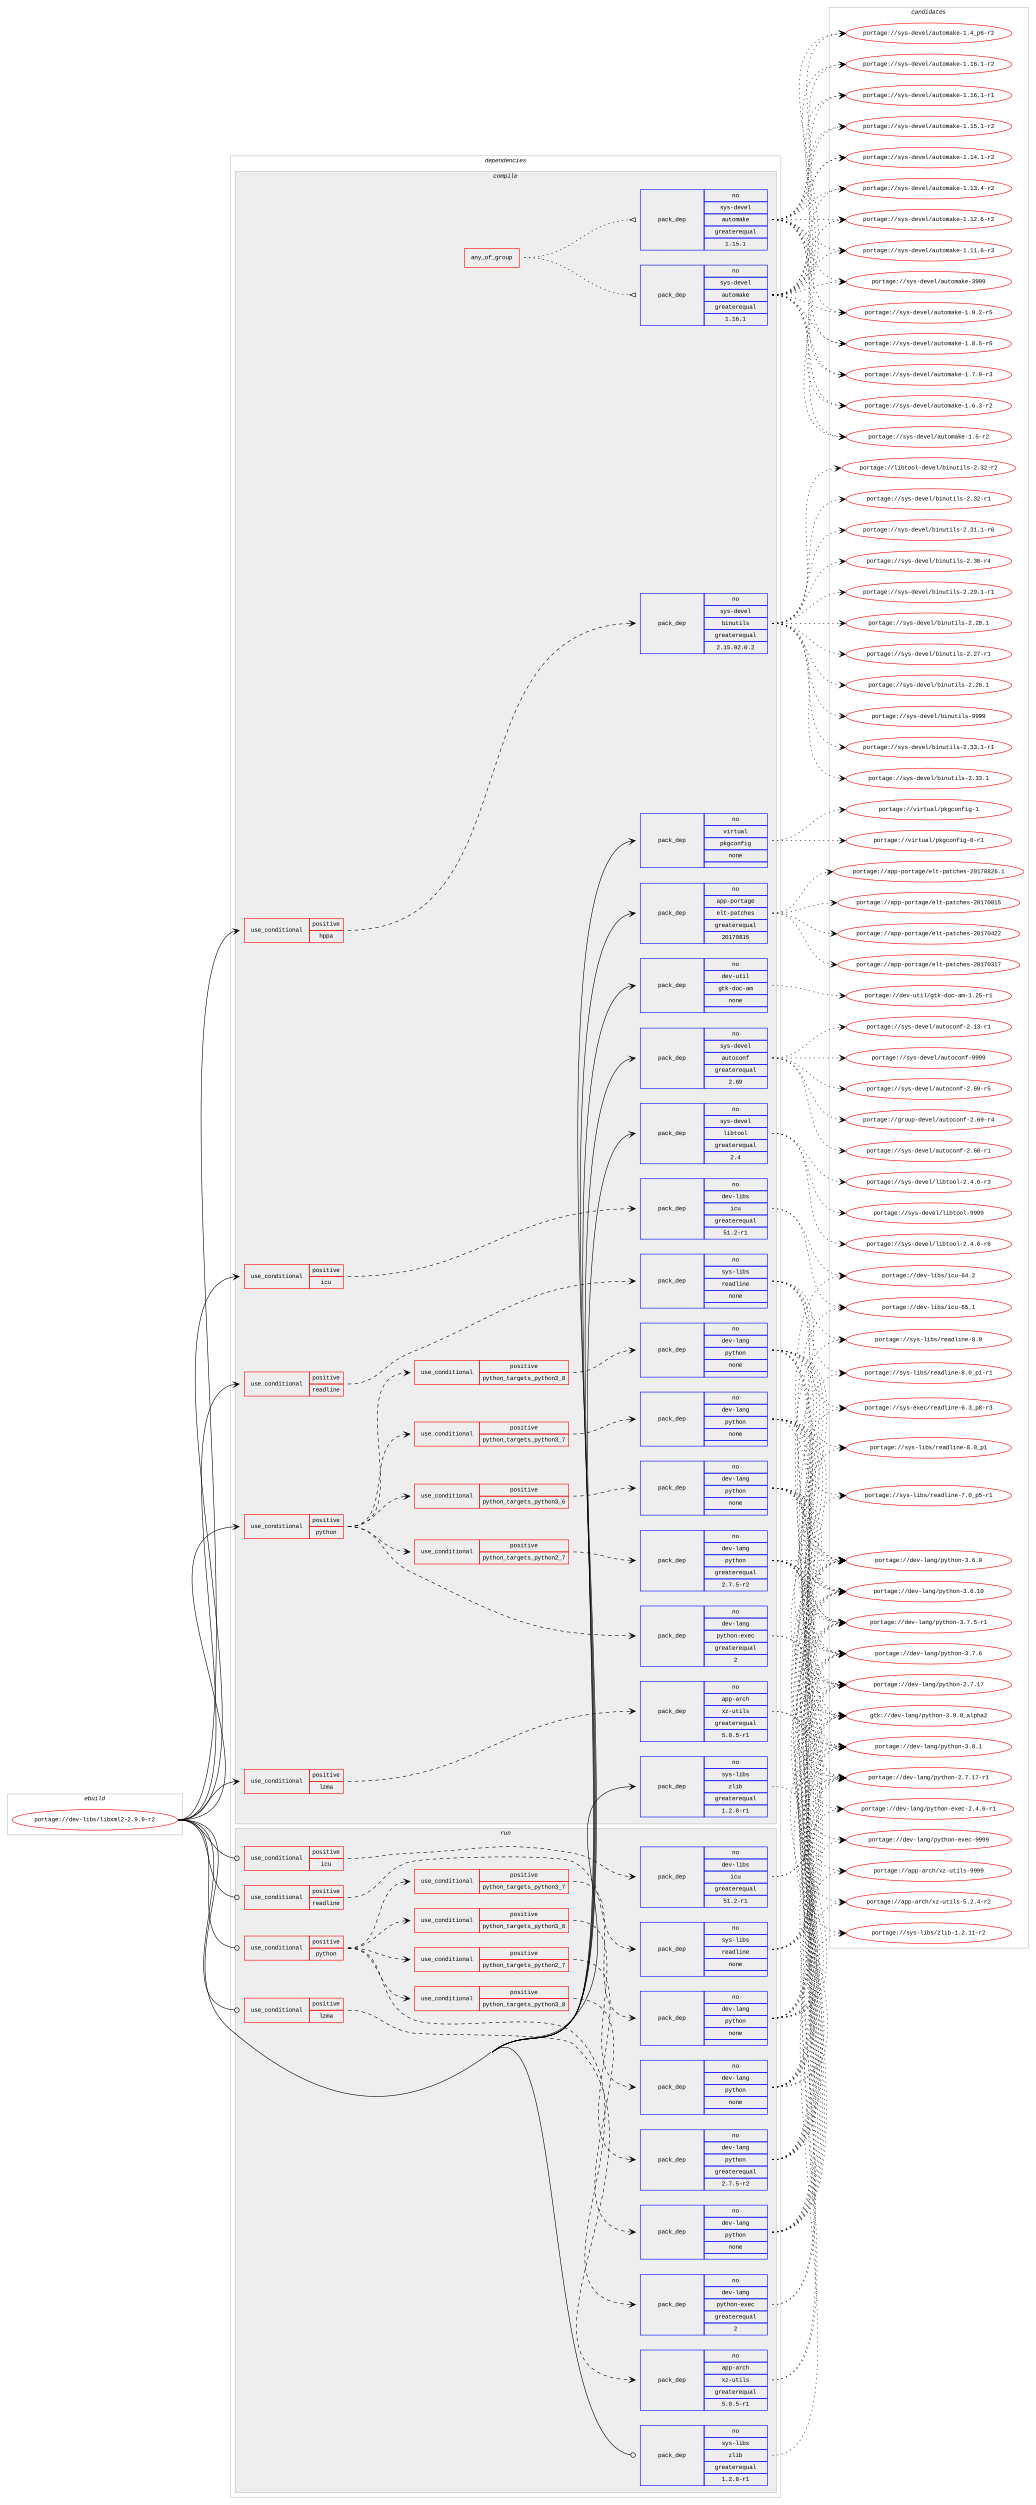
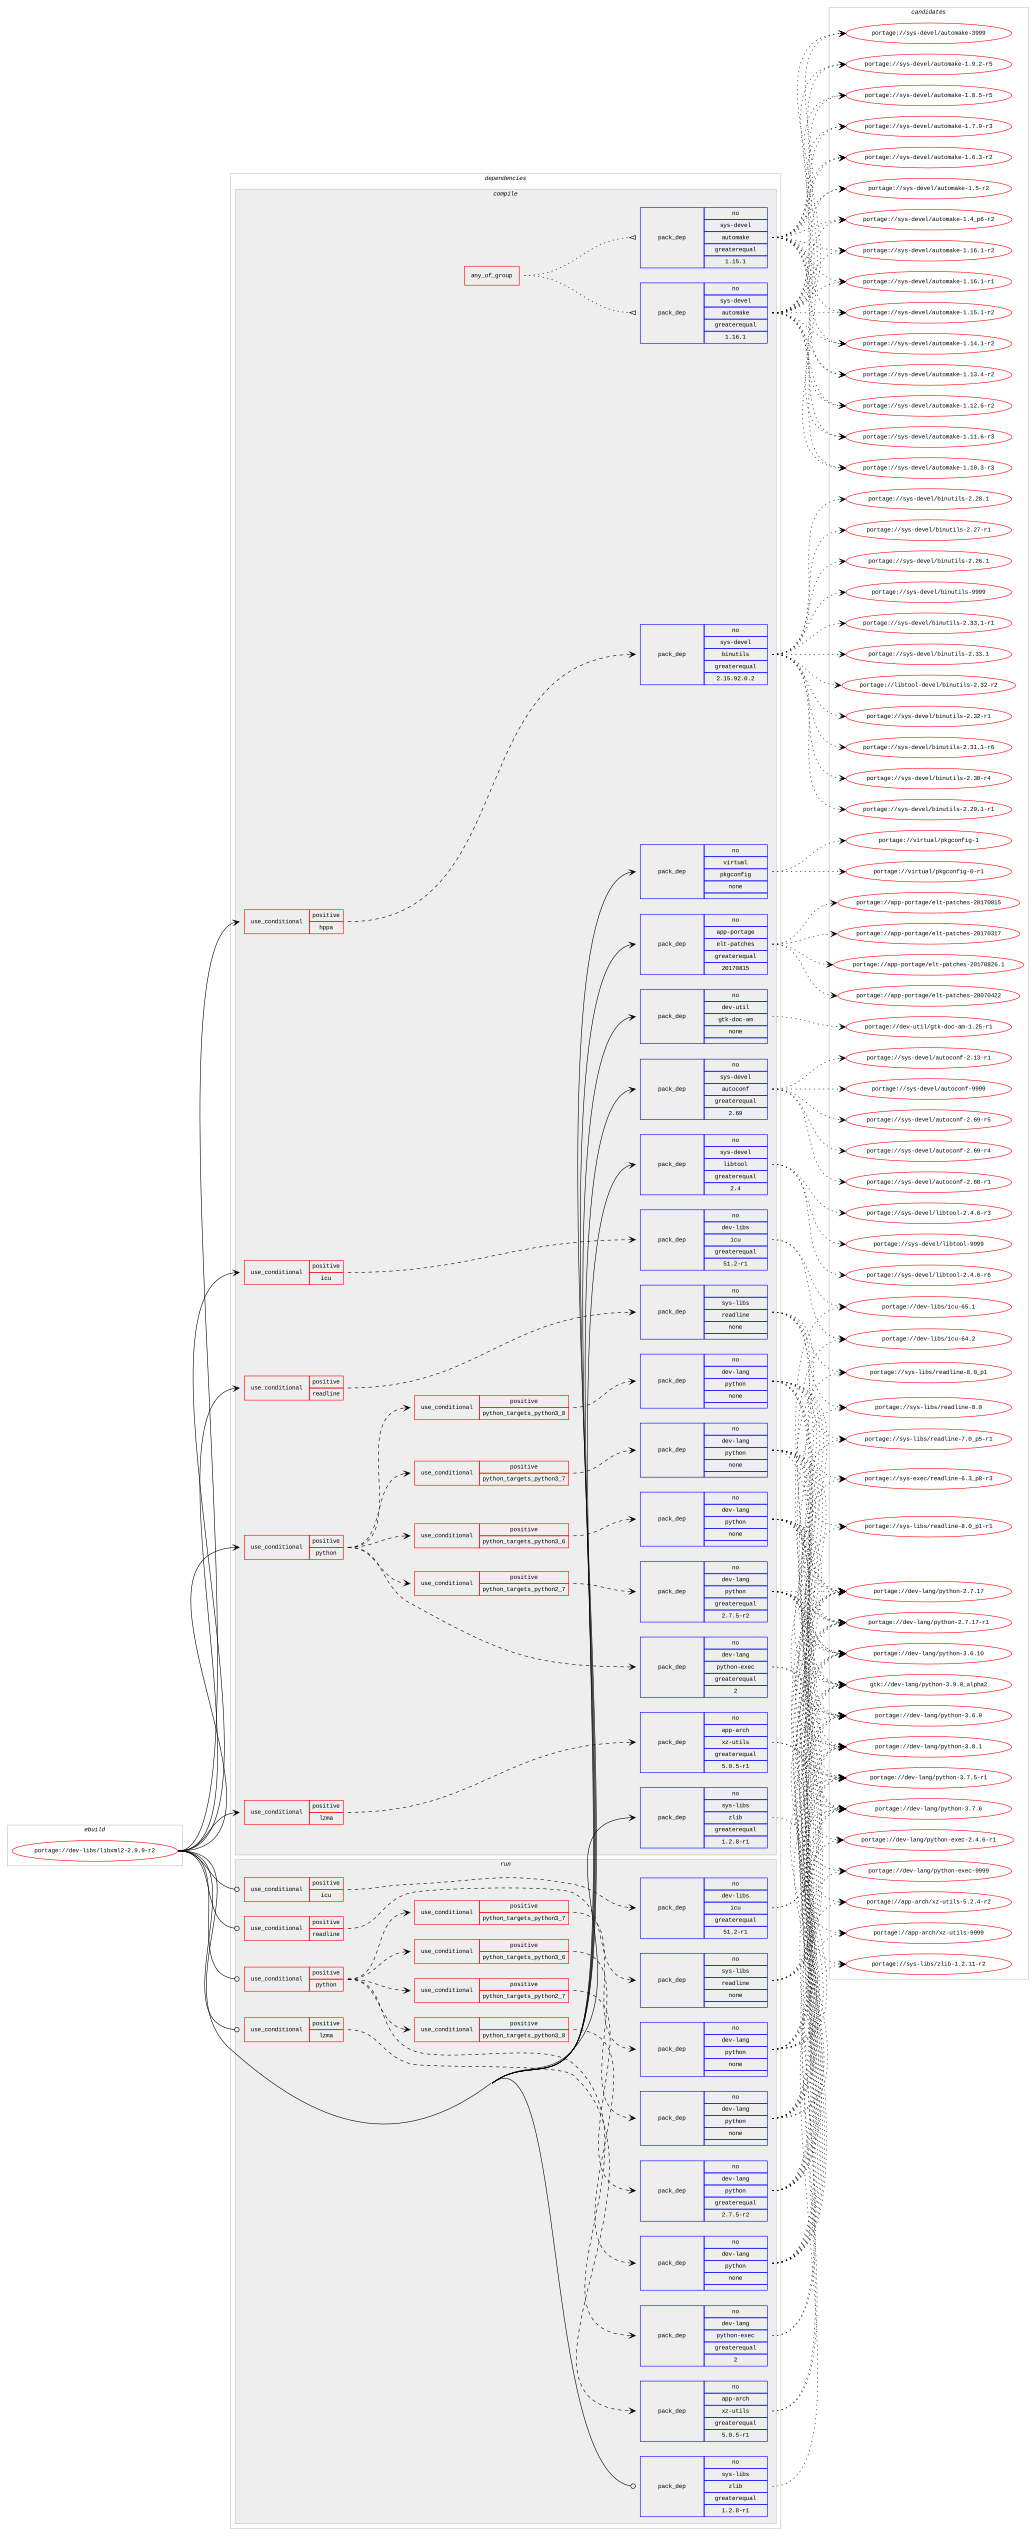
none -> (929, 468)
(929, 934) -> (929, 996)
(929, 1120) -> (929, 1151)
